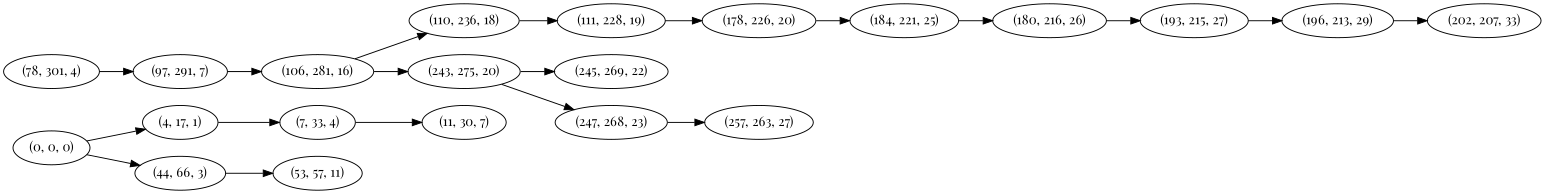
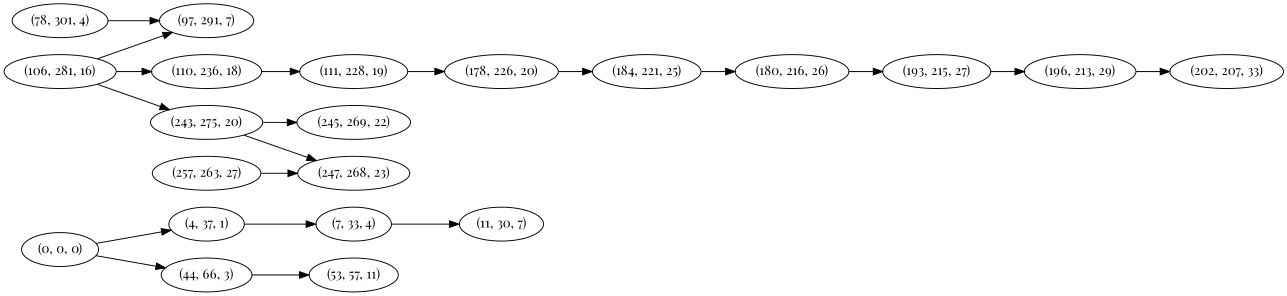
(240, 72) -> (130, 47)
(180, 122) -> (207, 224)
(681, 122) -> (275, 173)
